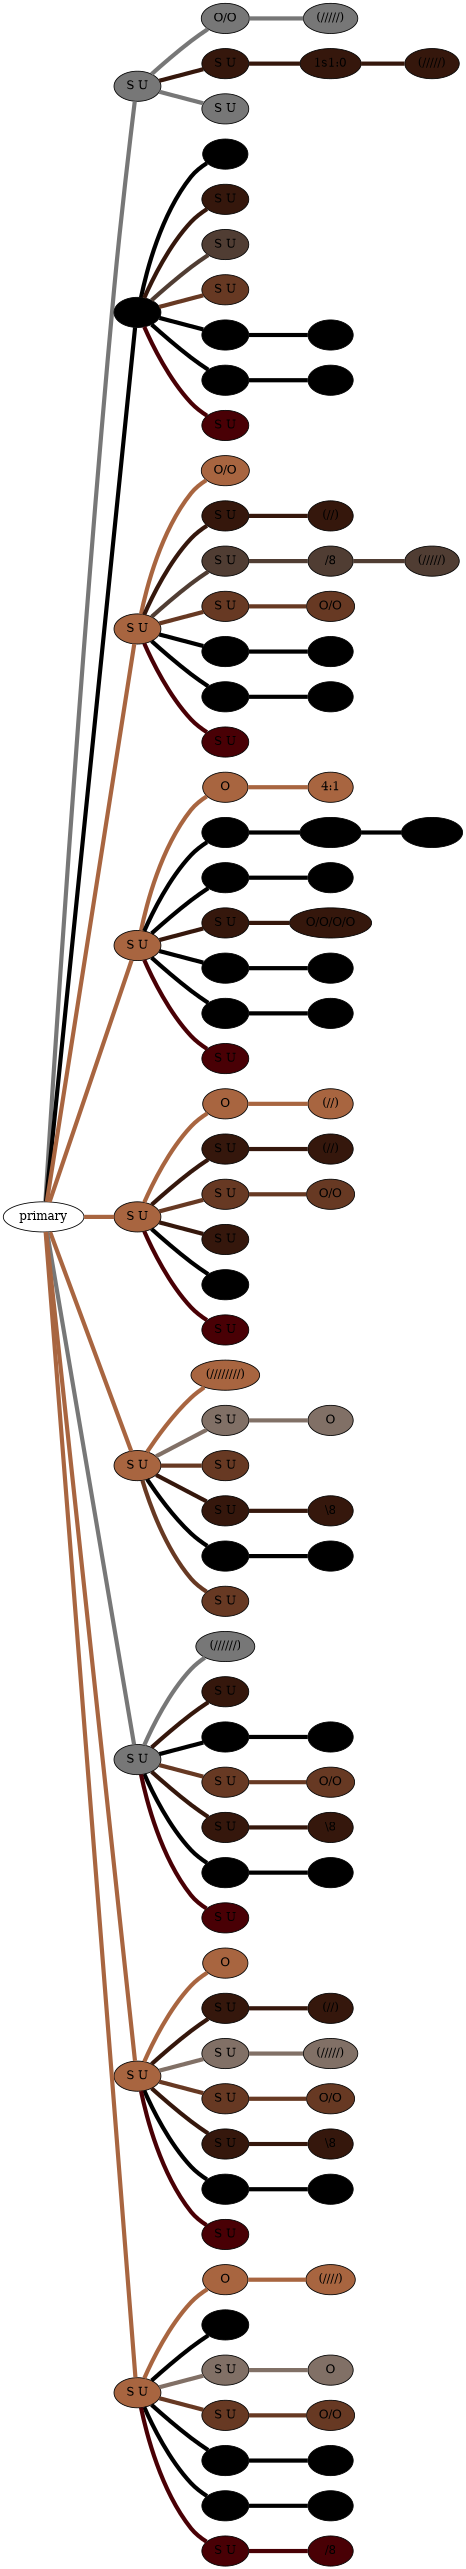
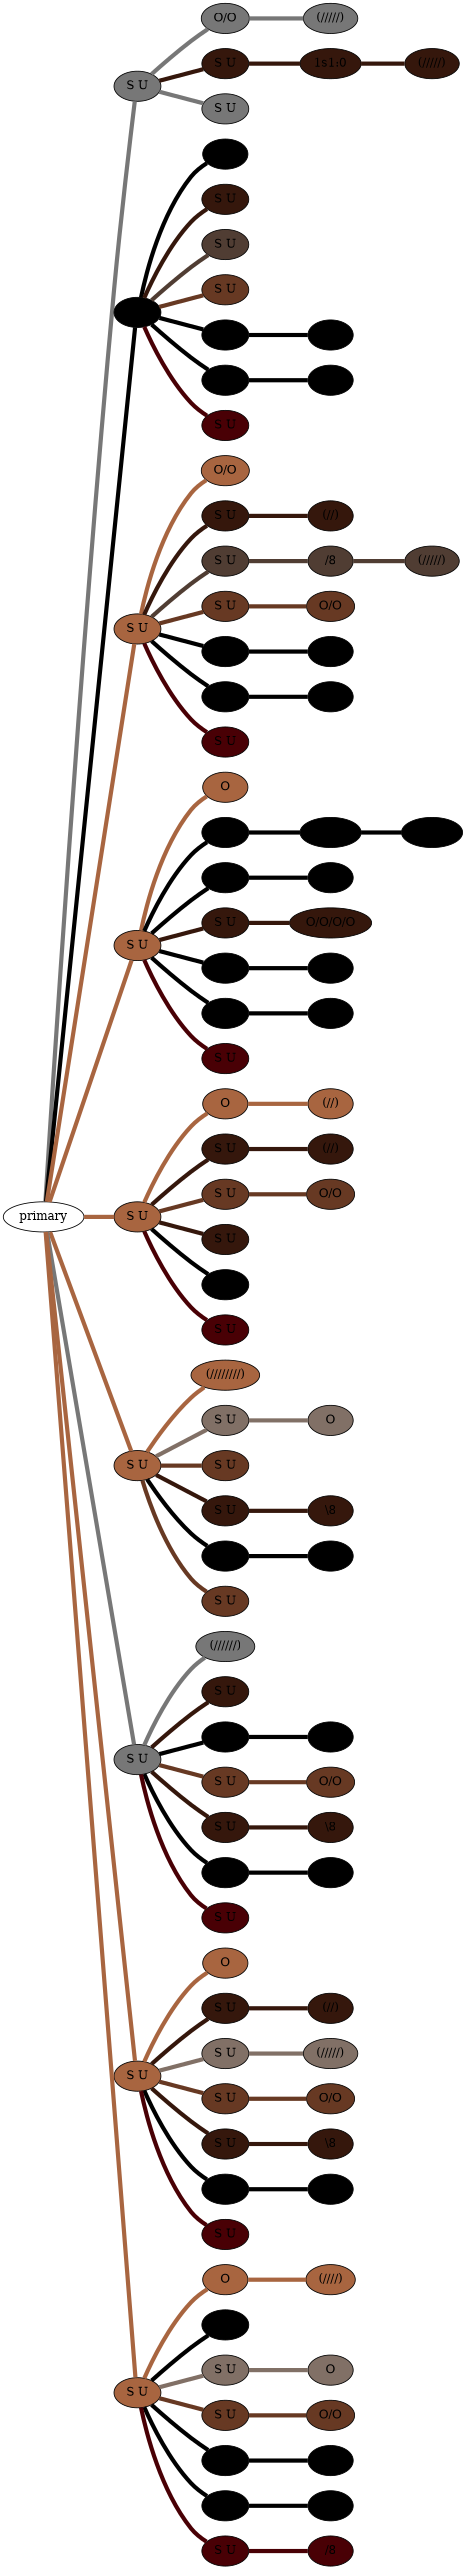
(331, 787) -> none
